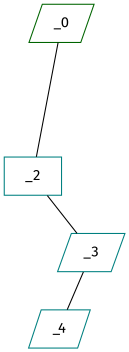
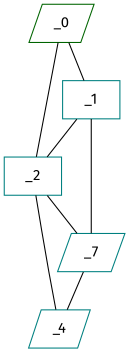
none -> (91, 100)
none -> (45, 253)
(91, 253) -> (91, 253)
